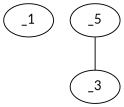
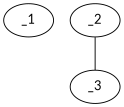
(95, 20) -> (95, 20)
